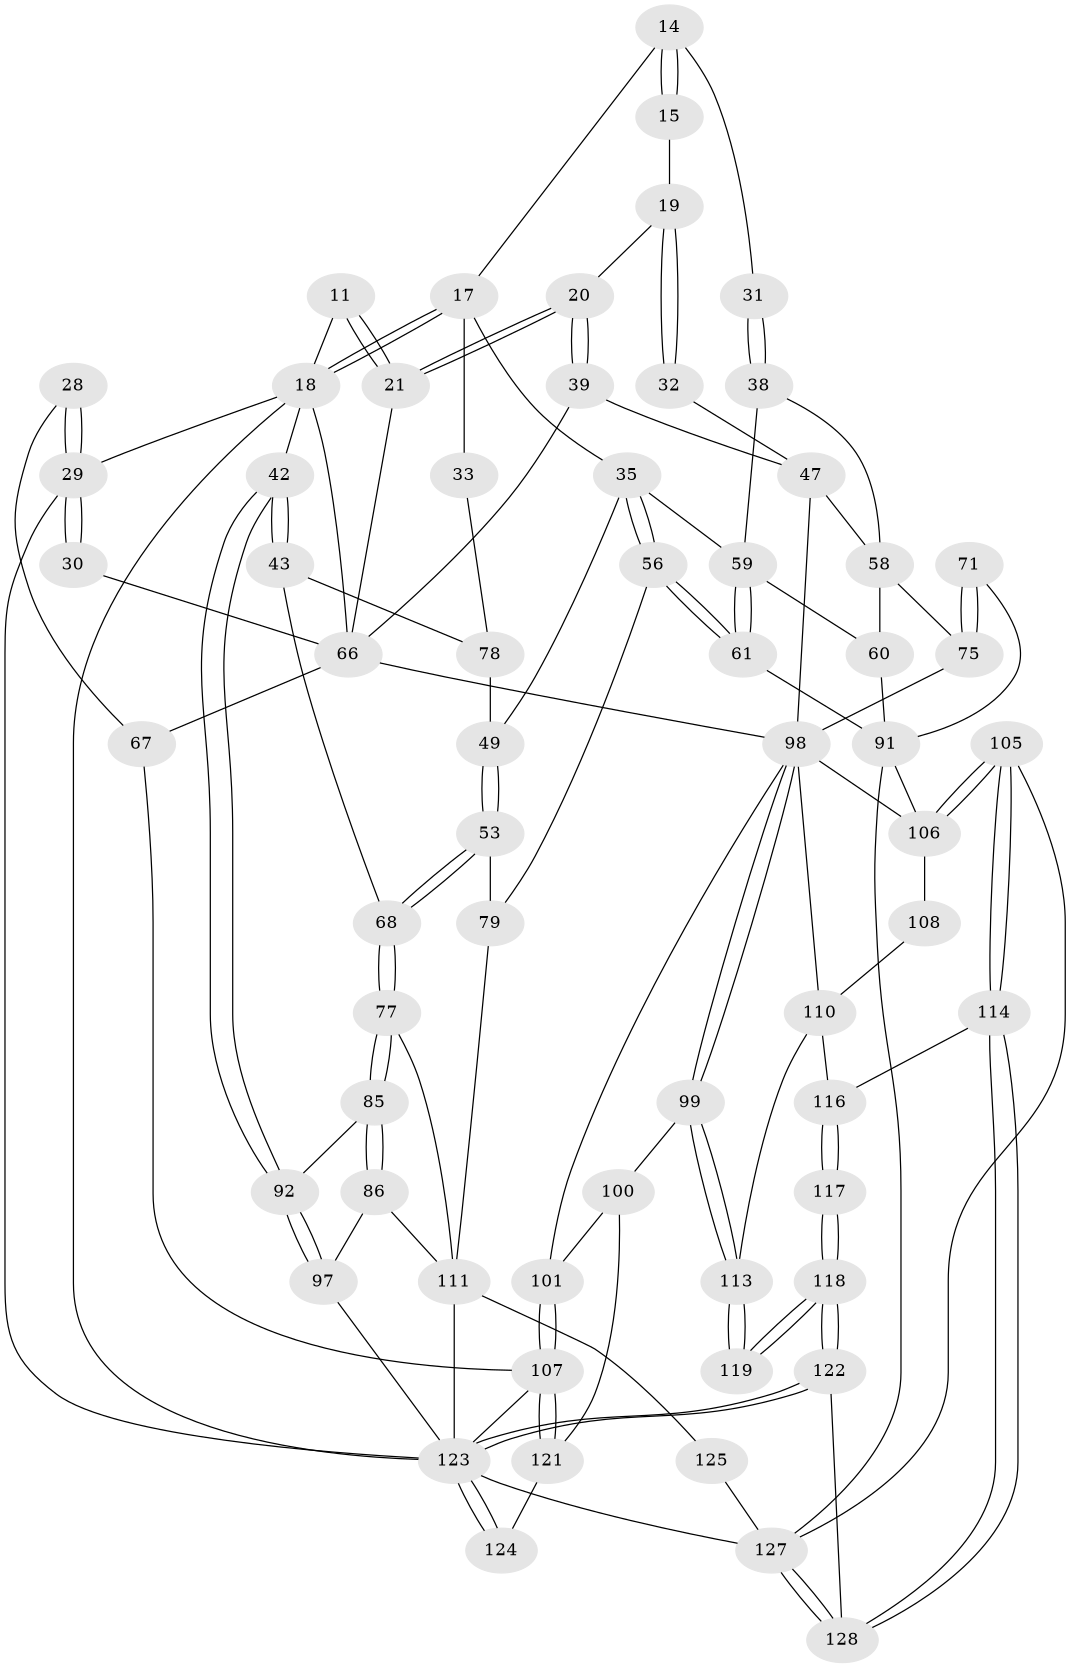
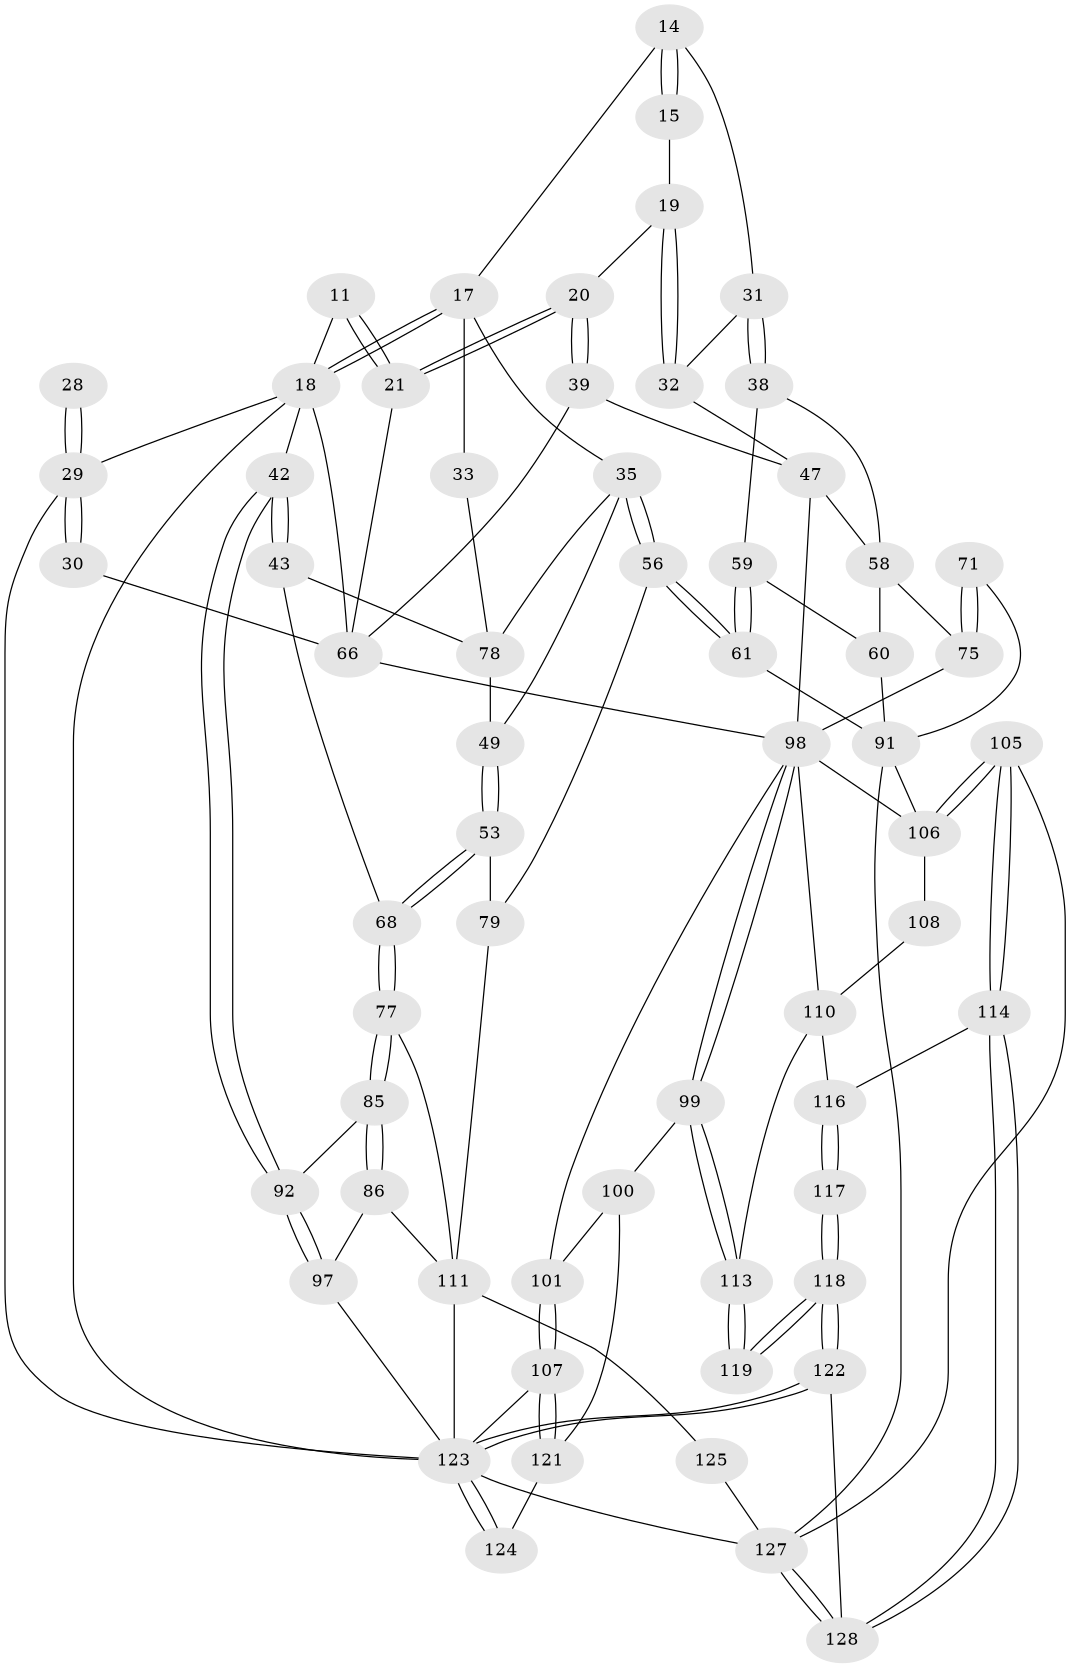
none -> (712, 341)
(685, 520) -> (553, 561)
(142, 744) -> none
